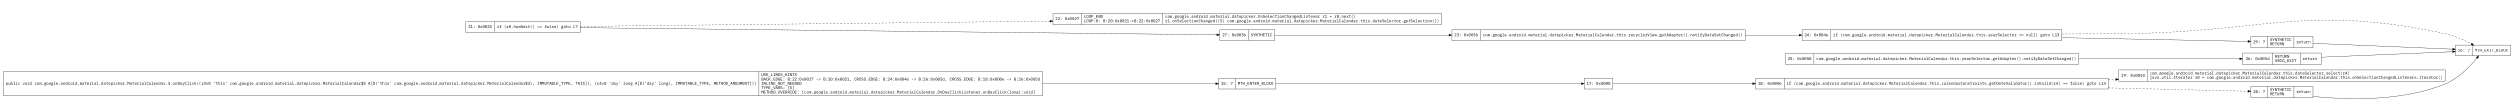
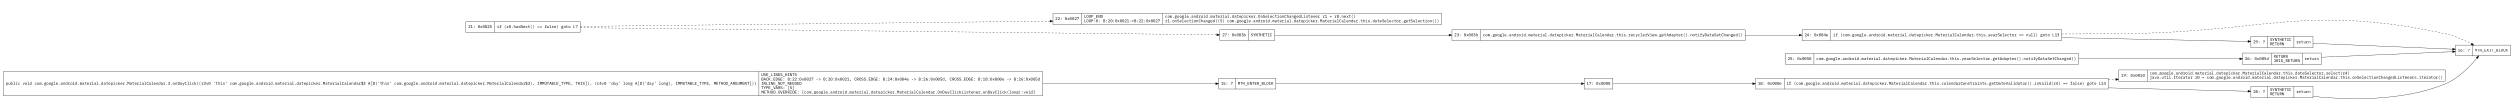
(899, 31) -> (899, 31)
(2286, 61) -> (2287, 61)
(2178, 90) -> (2178, 90)
